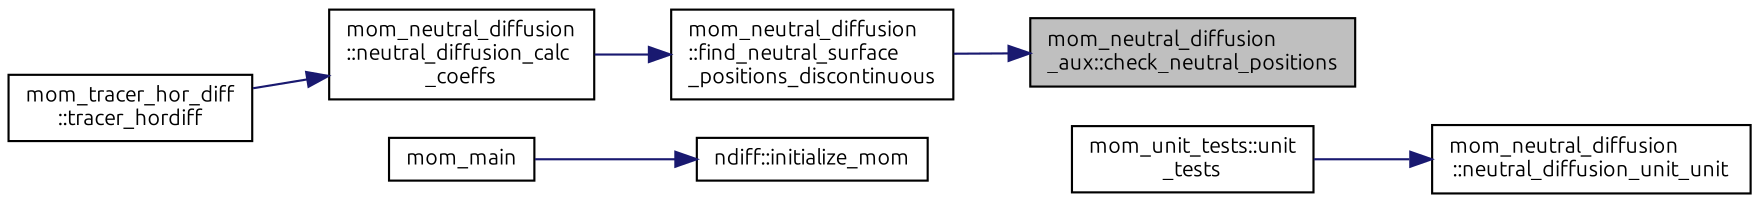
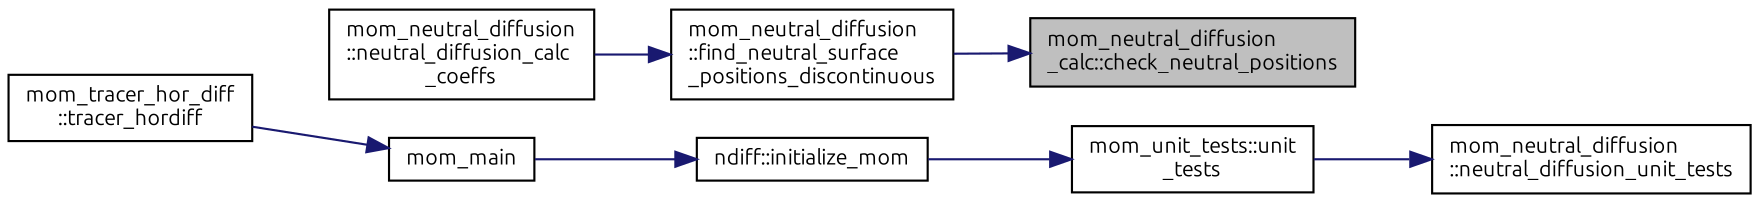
(1193, 52) -> (1193, 52)
(280, 84) -> (310, 136)
none -> (989, 159)
(1591, 159) -> (1591, 159)
